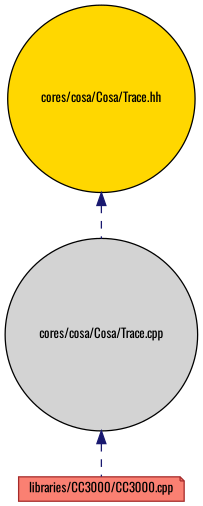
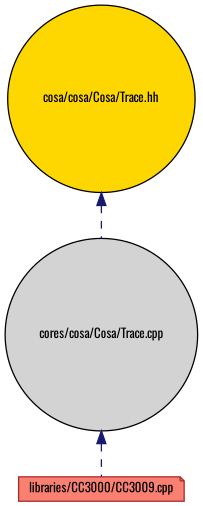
(101, 99) -> (101, 99)
(101, 489) -> (101, 489)
